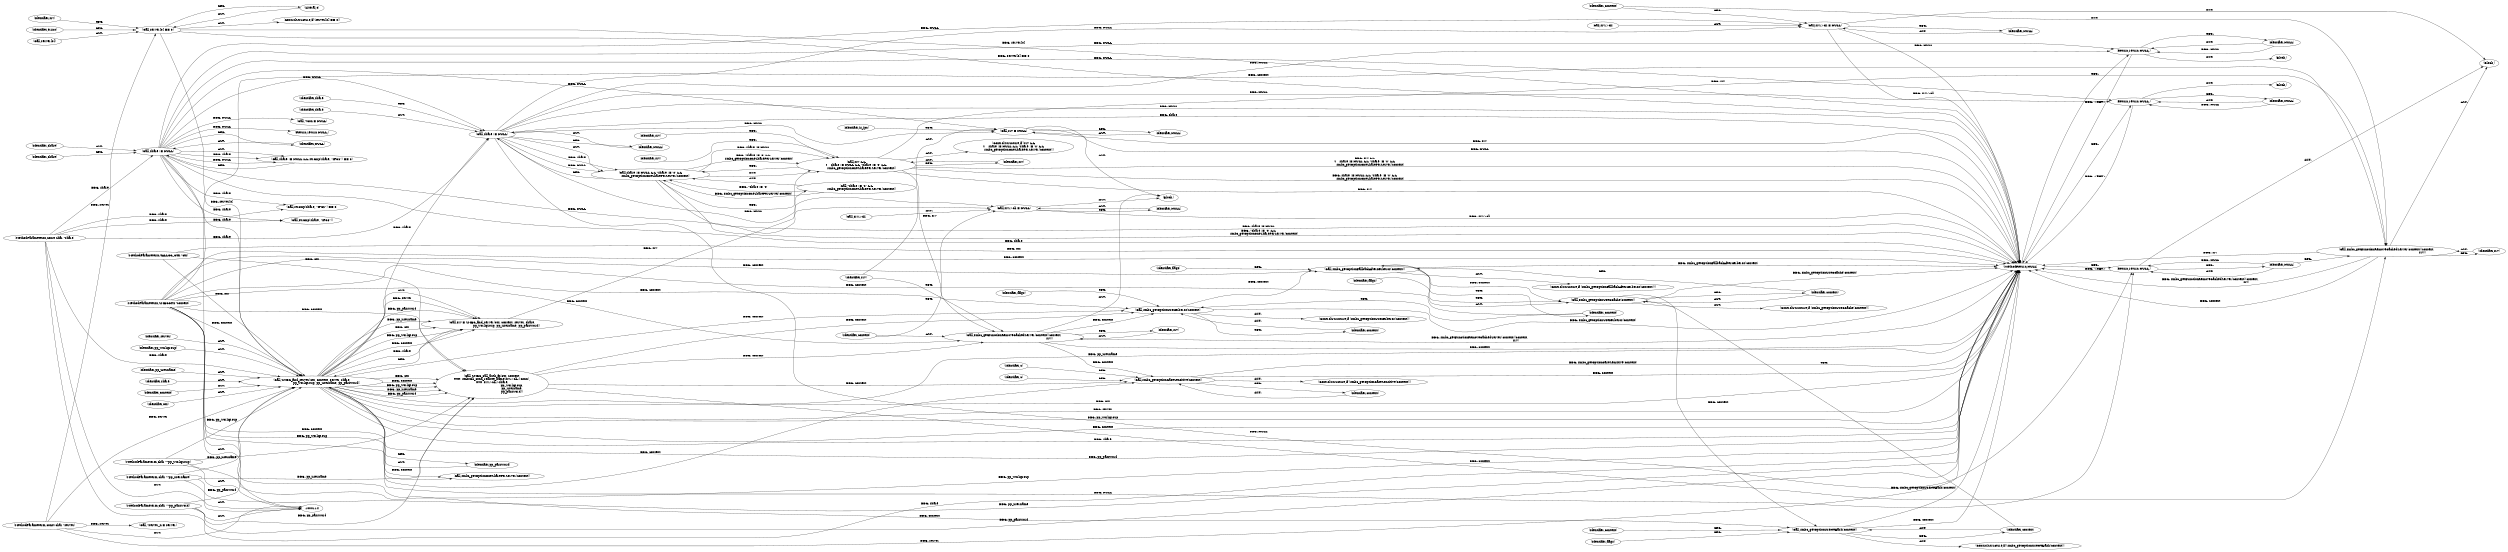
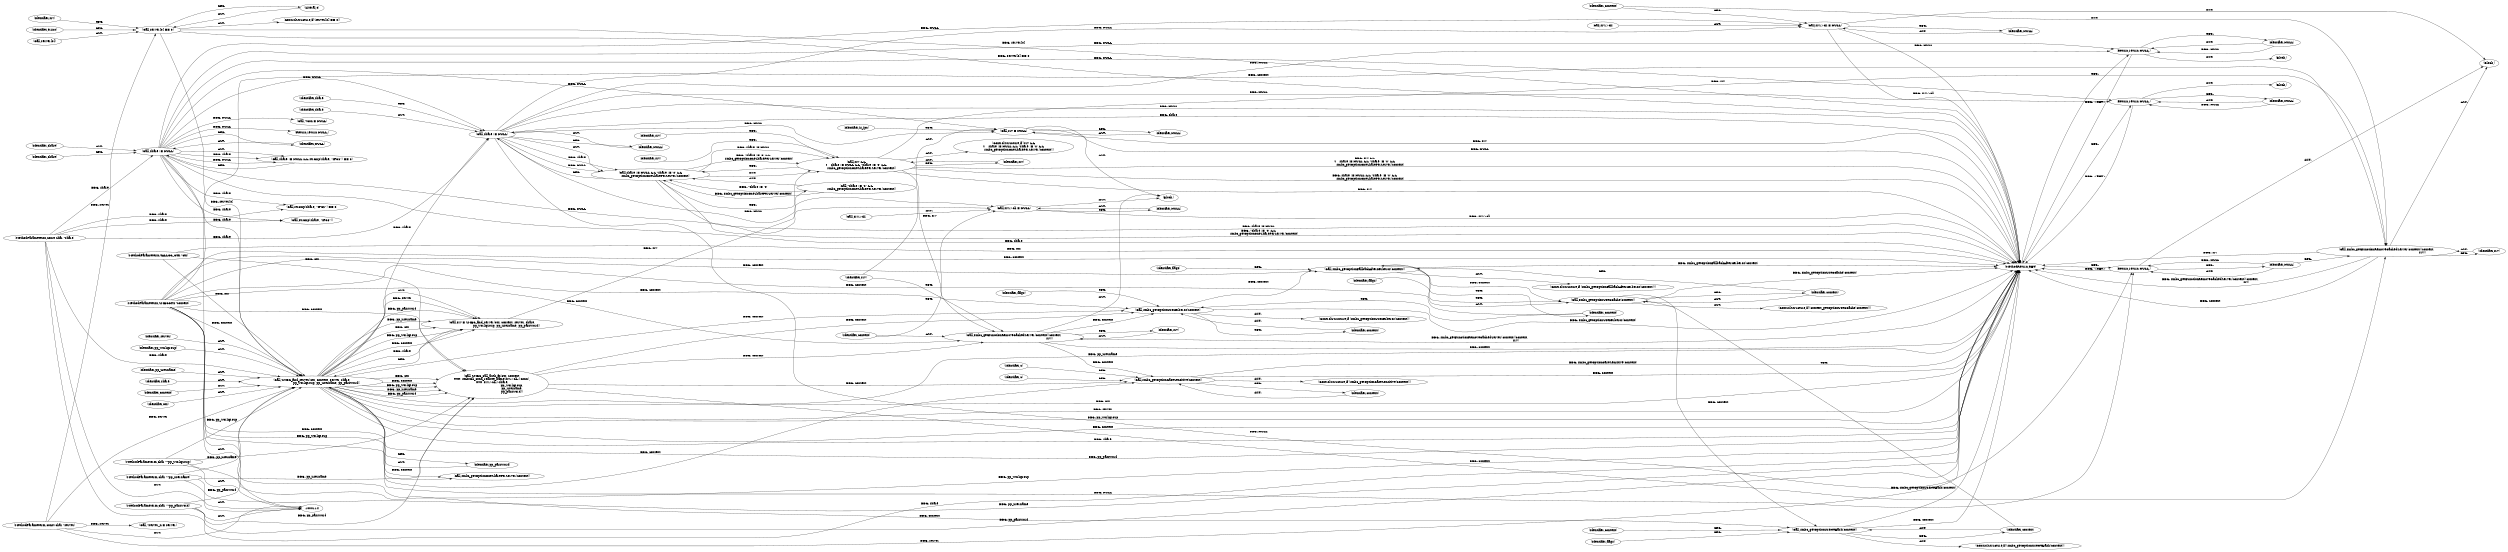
(2021, 267) -> (2021, 267)
(1825, 308) -> (1825, 308)
